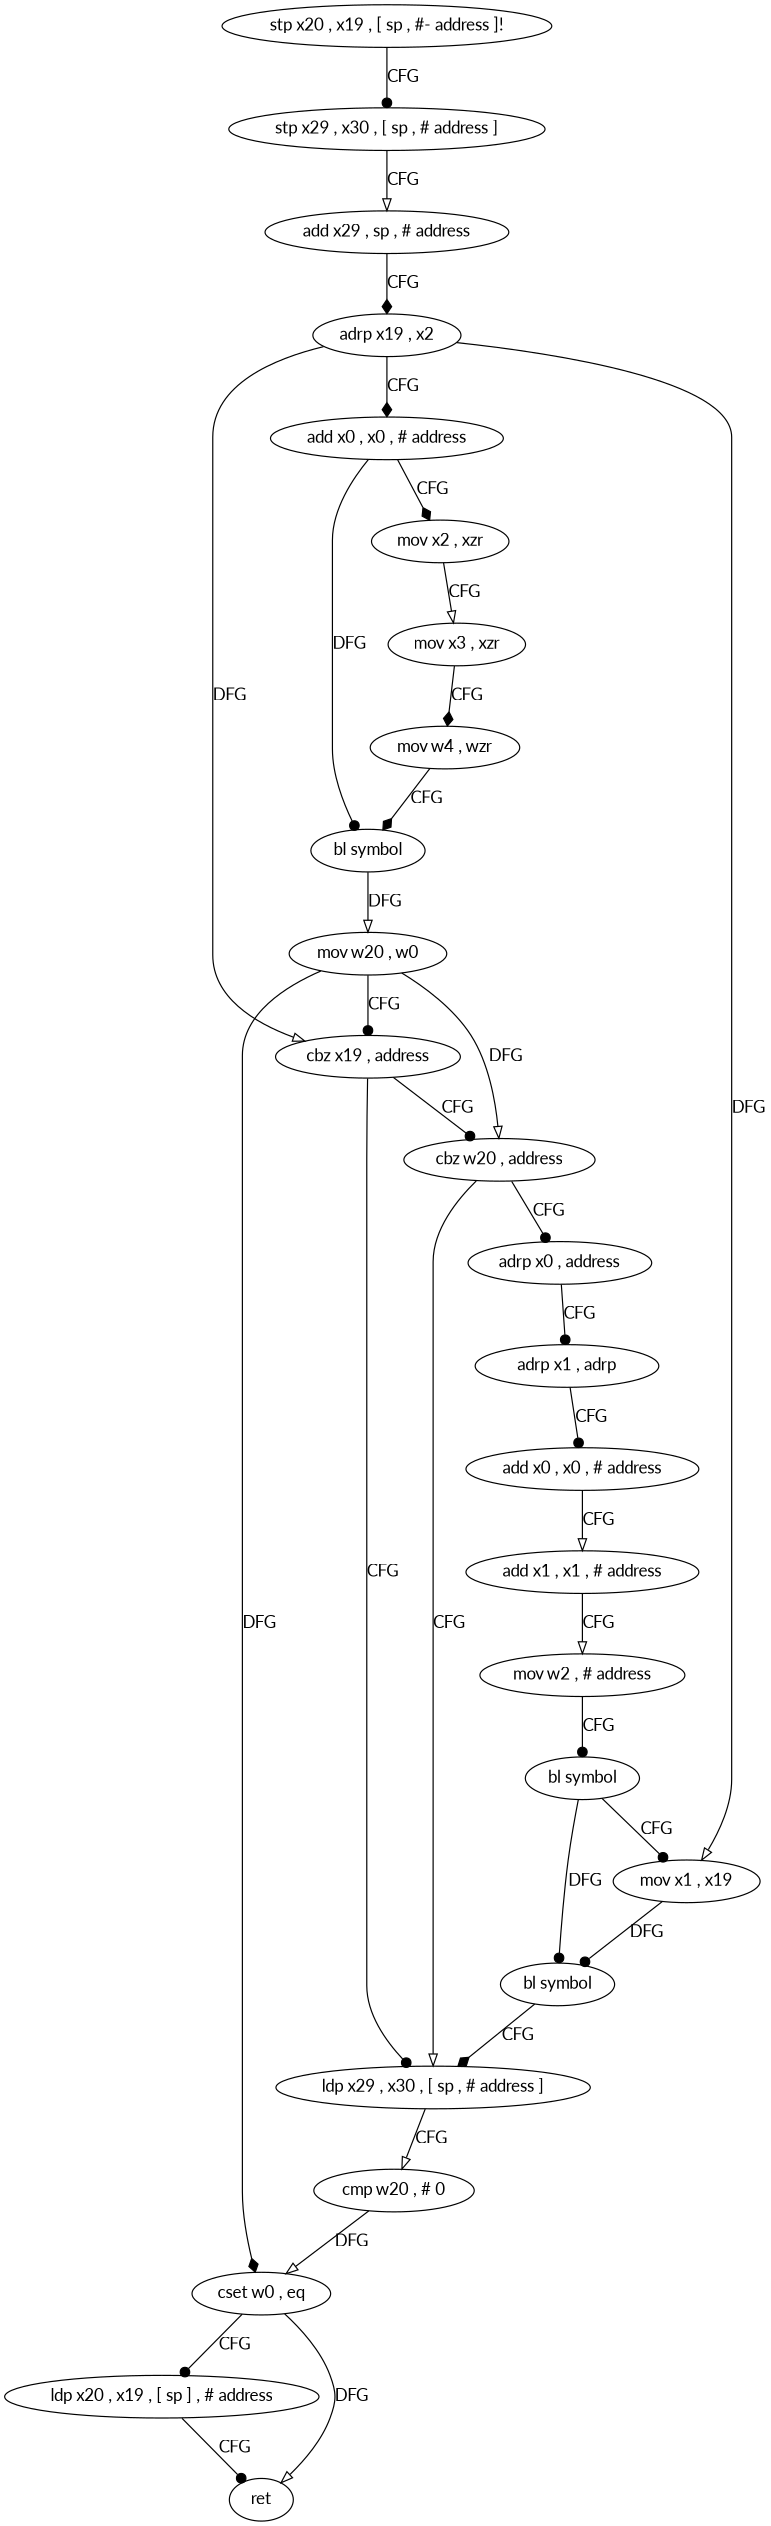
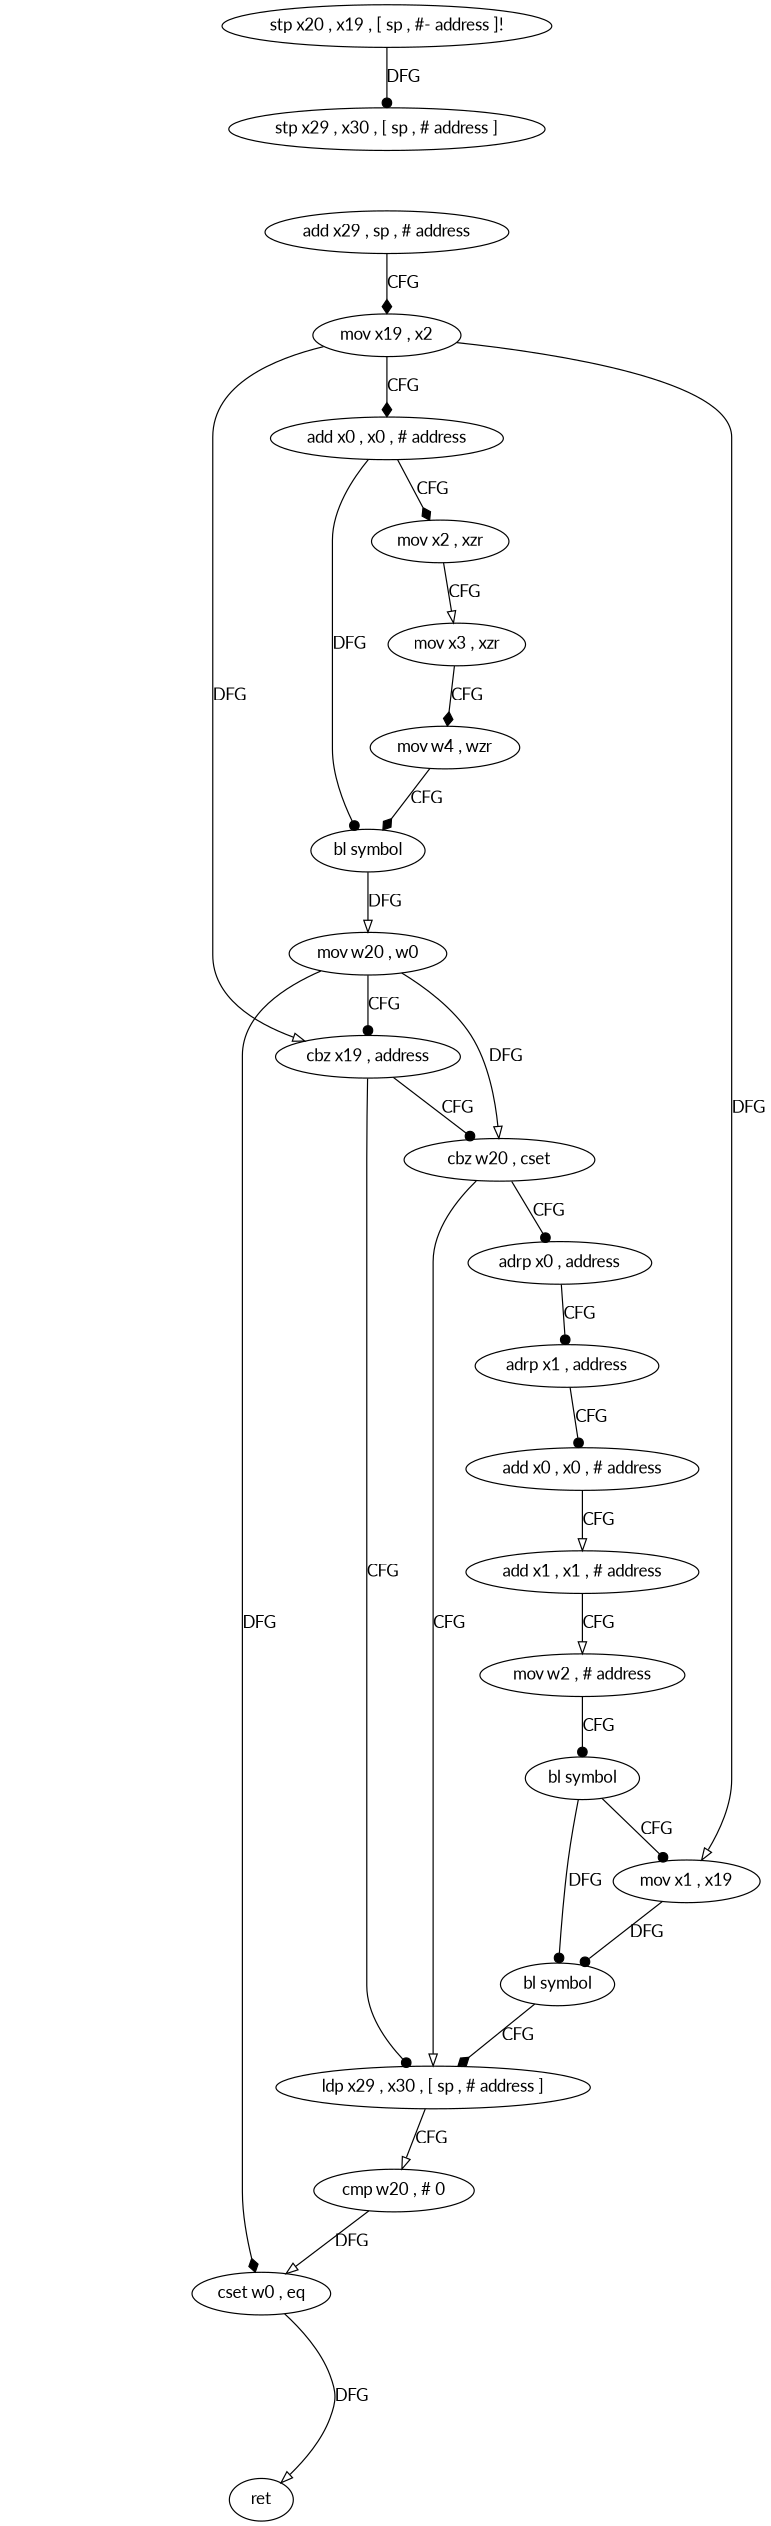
(404, 78) -> (404, 78)
(387, 175) -> none
(387, 335) -> (387, 335)
(499, 1160) -> (499, 1160)
(567, 1366) -> (567, 1366)
(162, 2397) -> none
